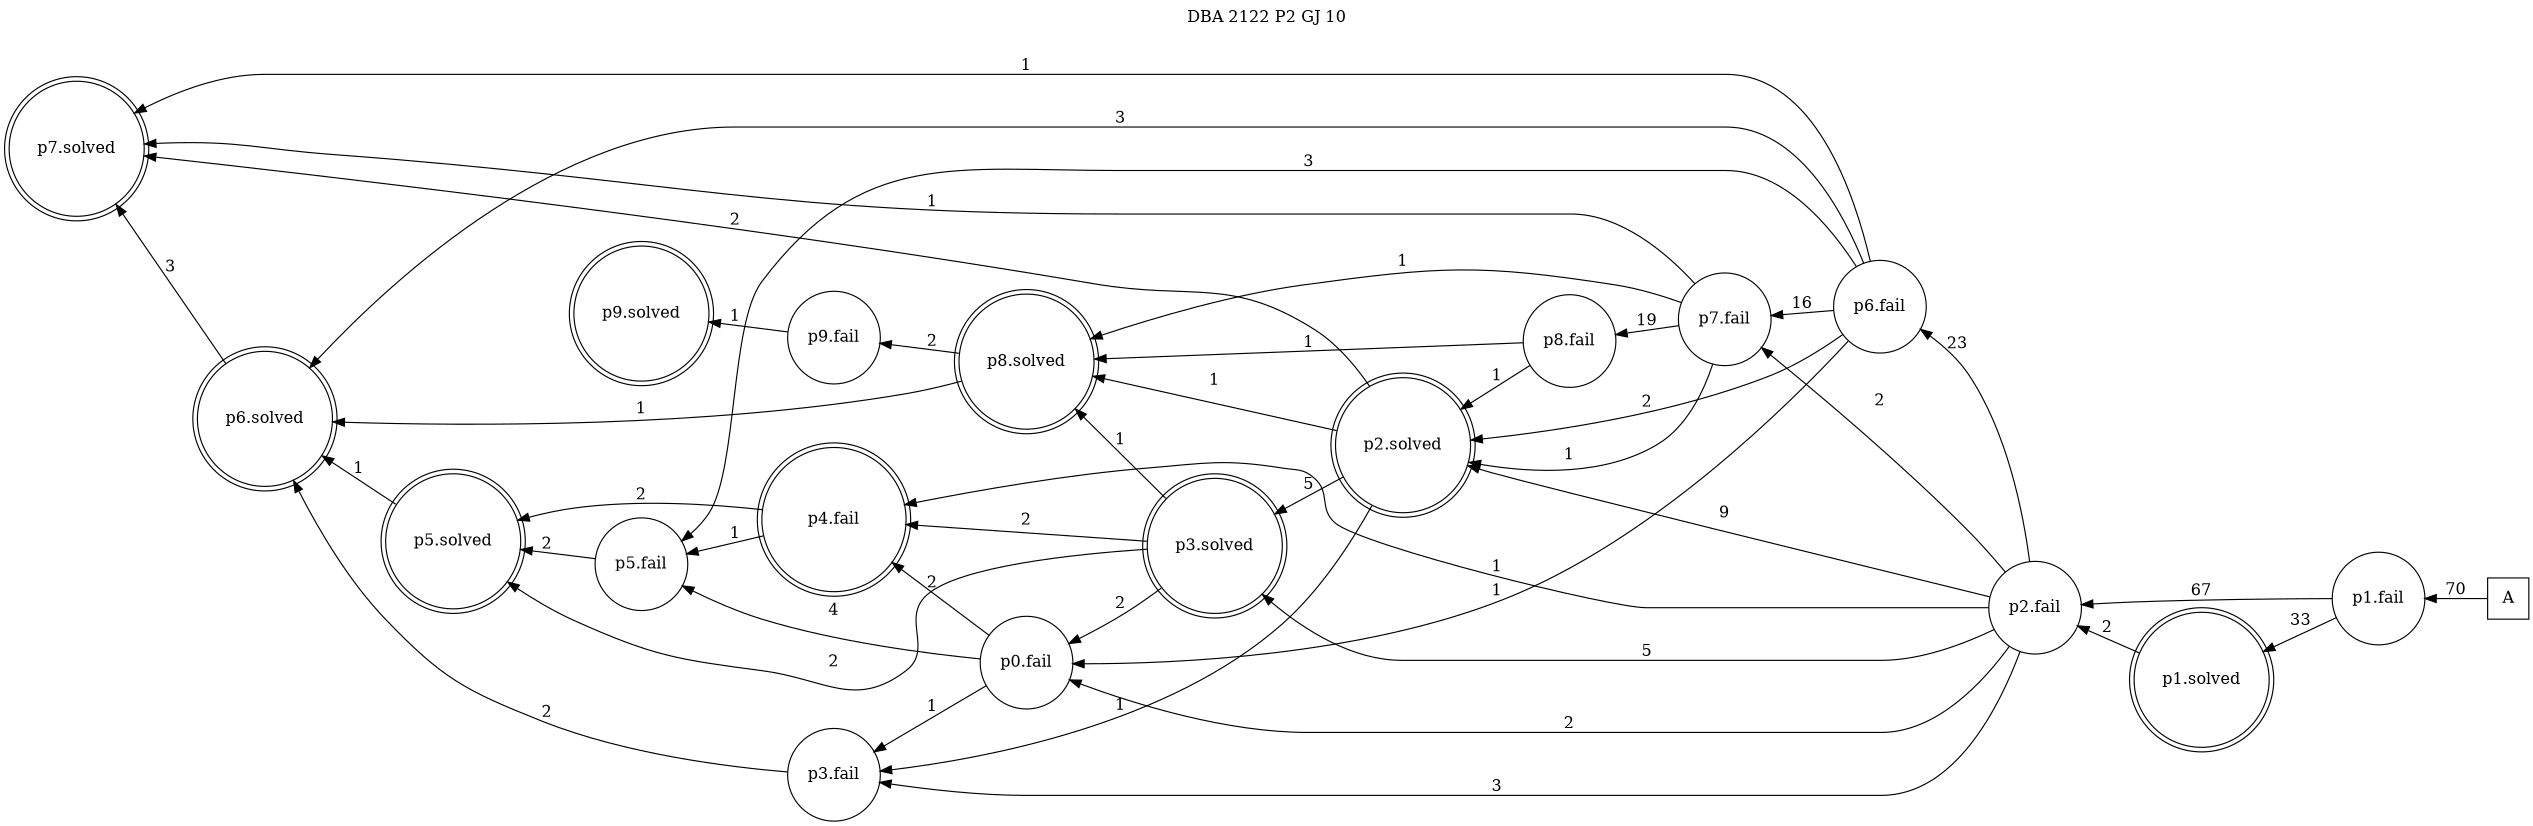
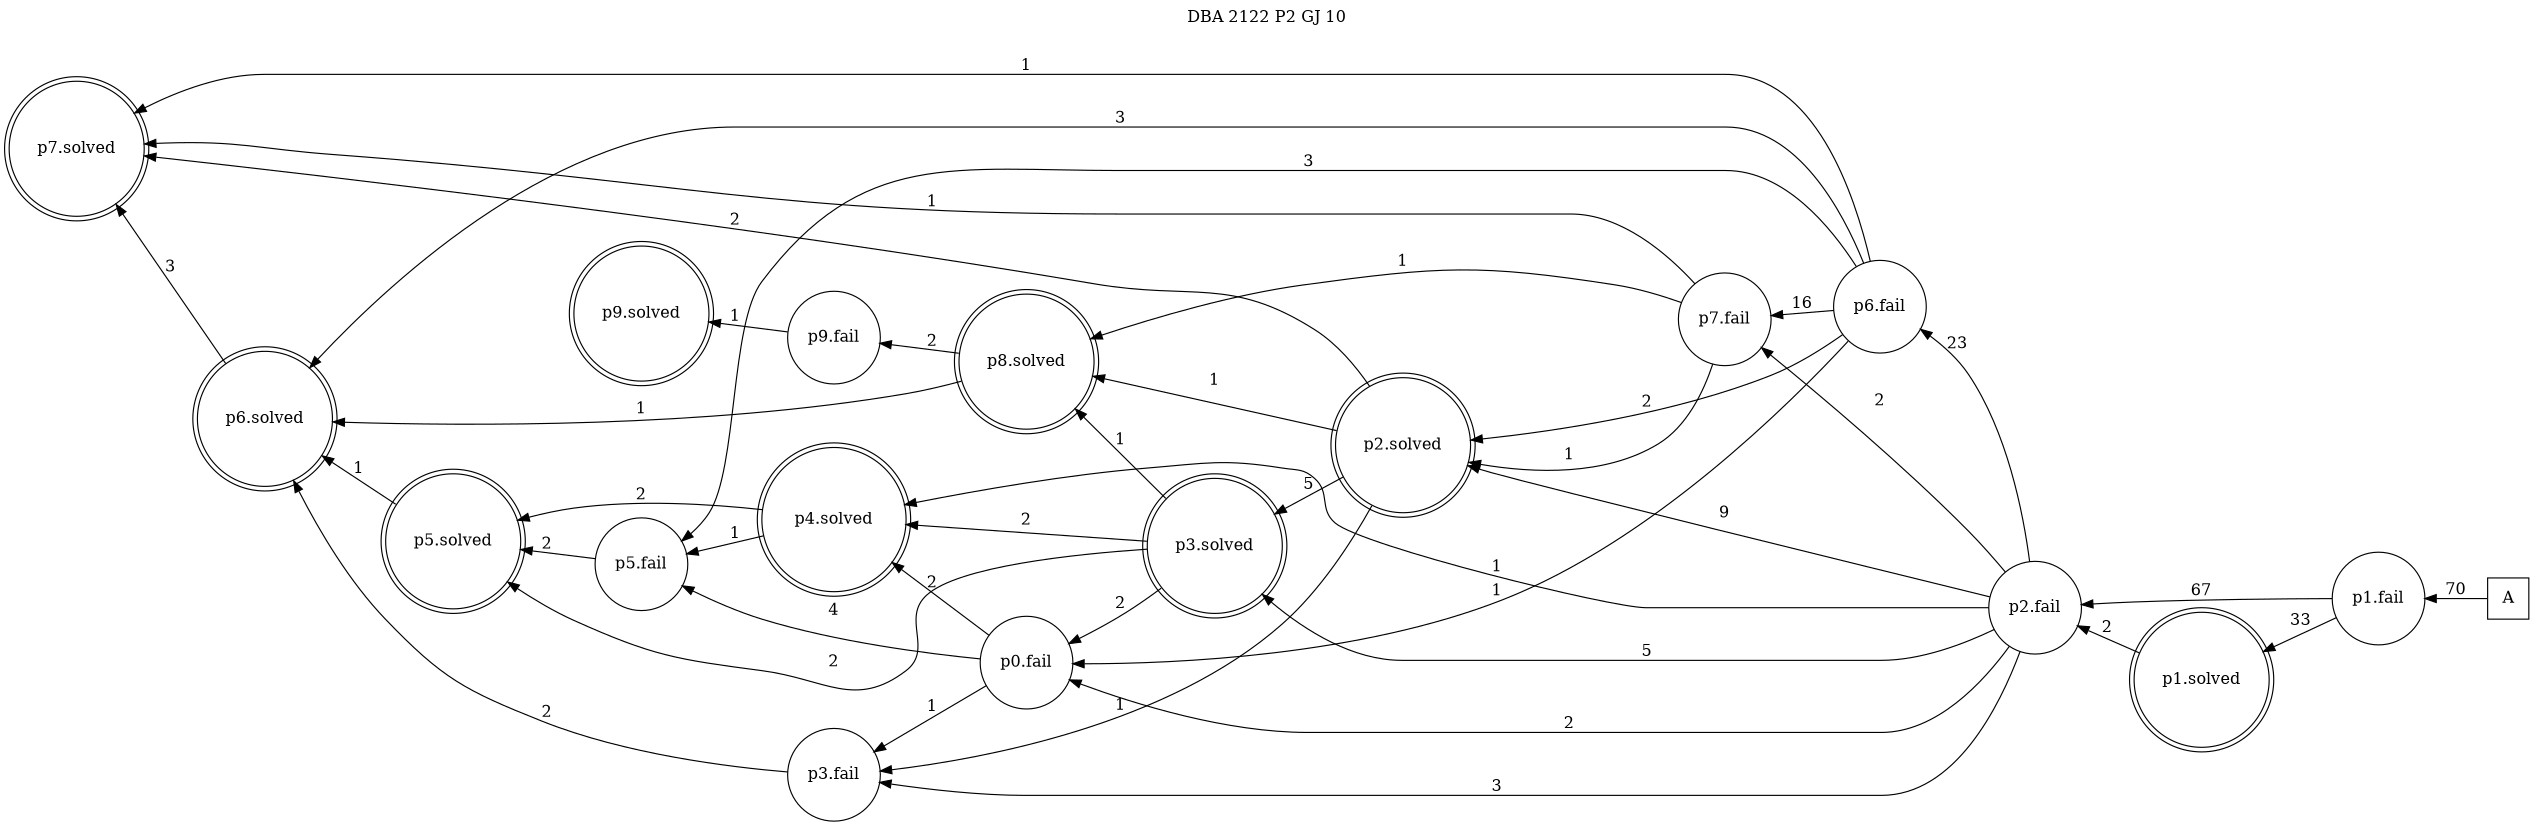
(1570, 341) -> none
(834, 520) -> (834, 520)
